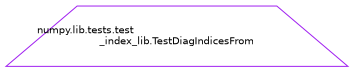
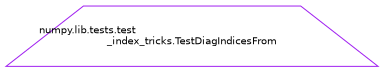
(177, 36) -> (192, 36)
